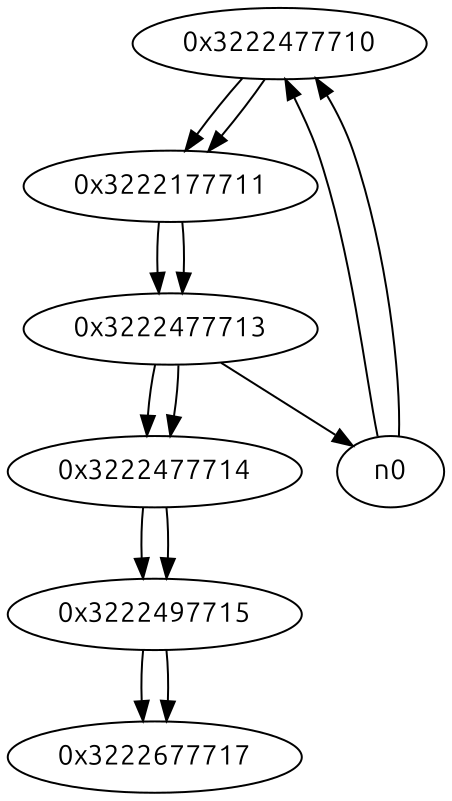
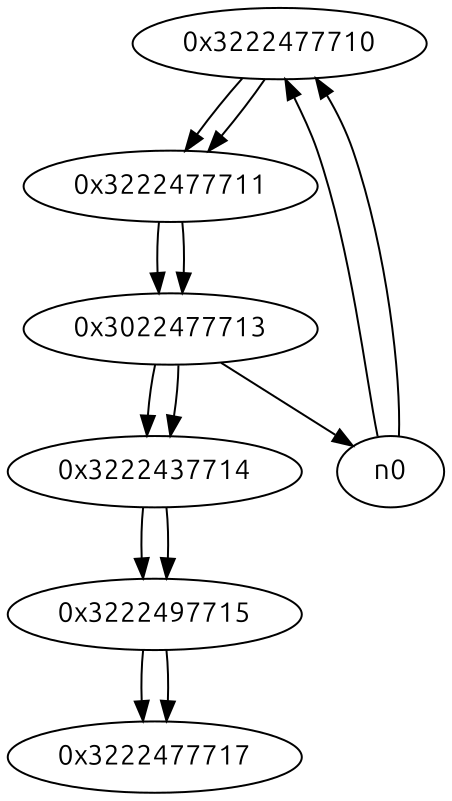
(171, 186) -> (171, 186)
(171, 329) -> (171, 329)
(155, 472) -> (155, 472)
(155, 757) -> (155, 757)
